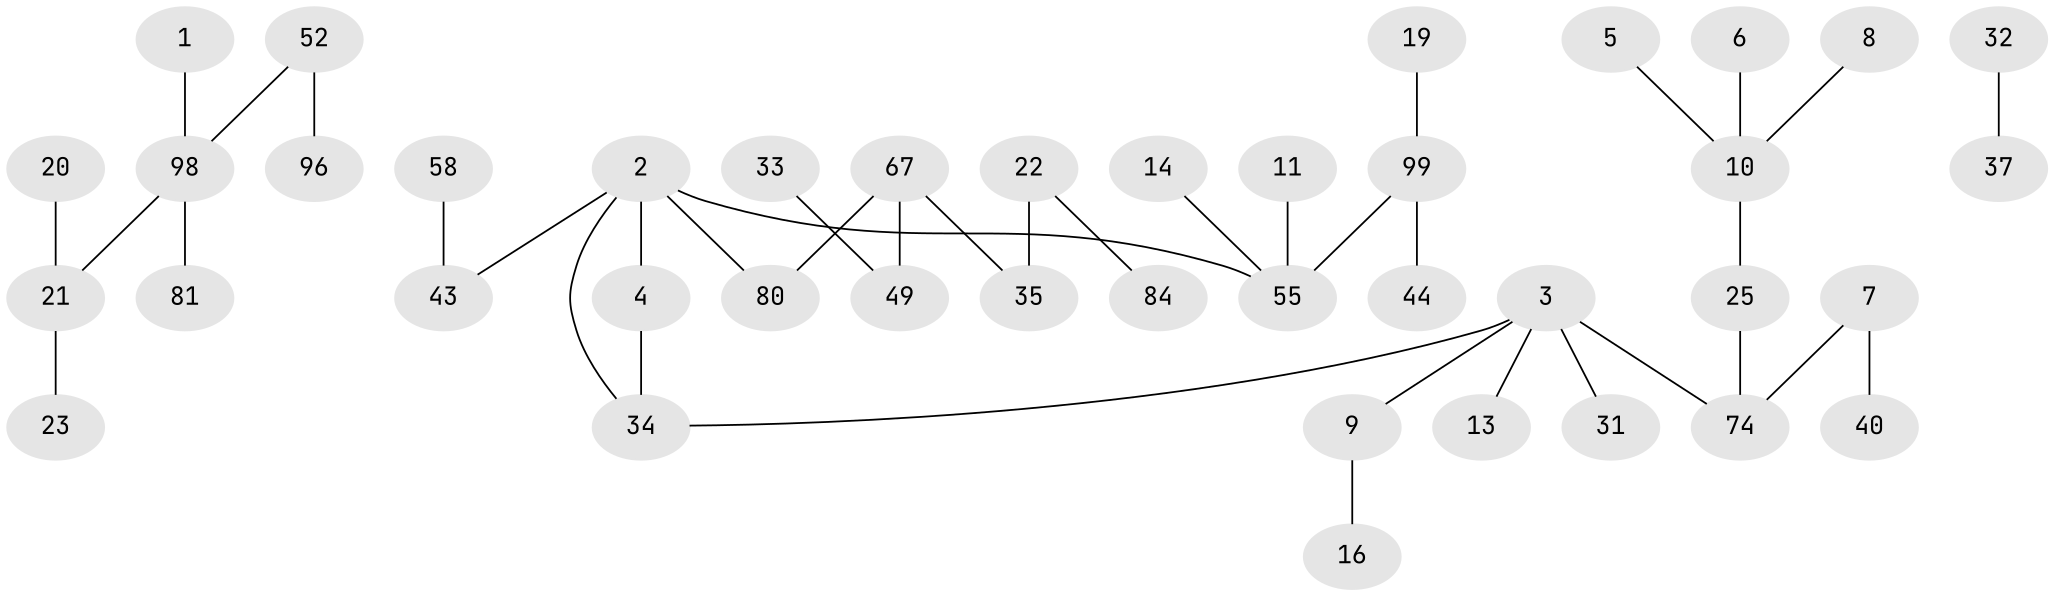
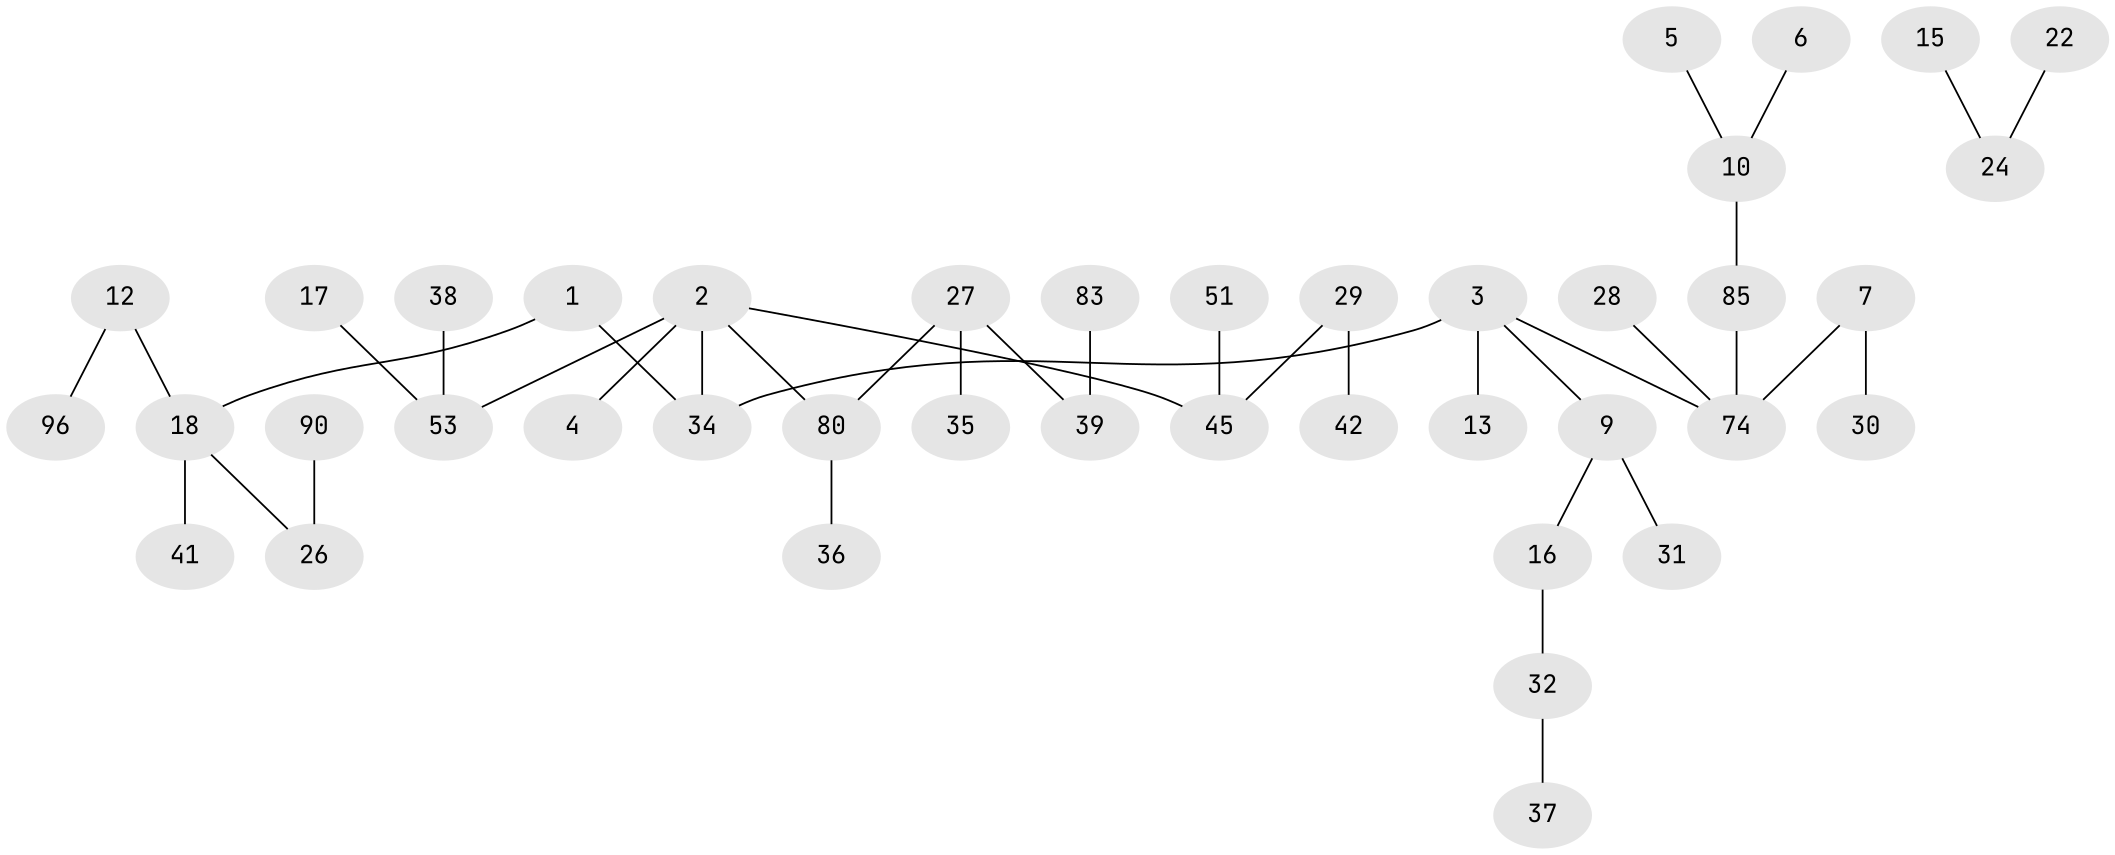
(314, 40) -> (120, 298)
(1417, 40) -> none
(1869, 40) -> none
none -> (1931, 40)
(56, 169) -> (314, 427)
(185, 169) -> (185, 427)
(444, 169) -> (444, 298)
(770, 169) -> (1090, 298)
(900, 169) -> (961, 298)
(1158, 169) -> none
(1288, 169) -> (1219, 298)
(1417, 169) -> (1349, 298)
(1029, 222) -> none
(56, 298) -> (314, 557)
(185, 298) -> (185, 557)
none -> (314, 298)
(444, 298) -> (444, 427)
(900, 298) -> (1090, 427)
(1158, 298) -> (1995, 169)
(1288, 298) -> (1219, 427)
(1417, 298) -> (1349, 427)
none -> (1607, 298)
(1740, 298) -> (1737, 298)
(641, 363) -> (630, 355)
(1579, 363) -> (1640, 492)
(56, 427) -> none
(1869, 427) -> (1866, 427)
none -> (831, 557)
none -> (1543, 622)
